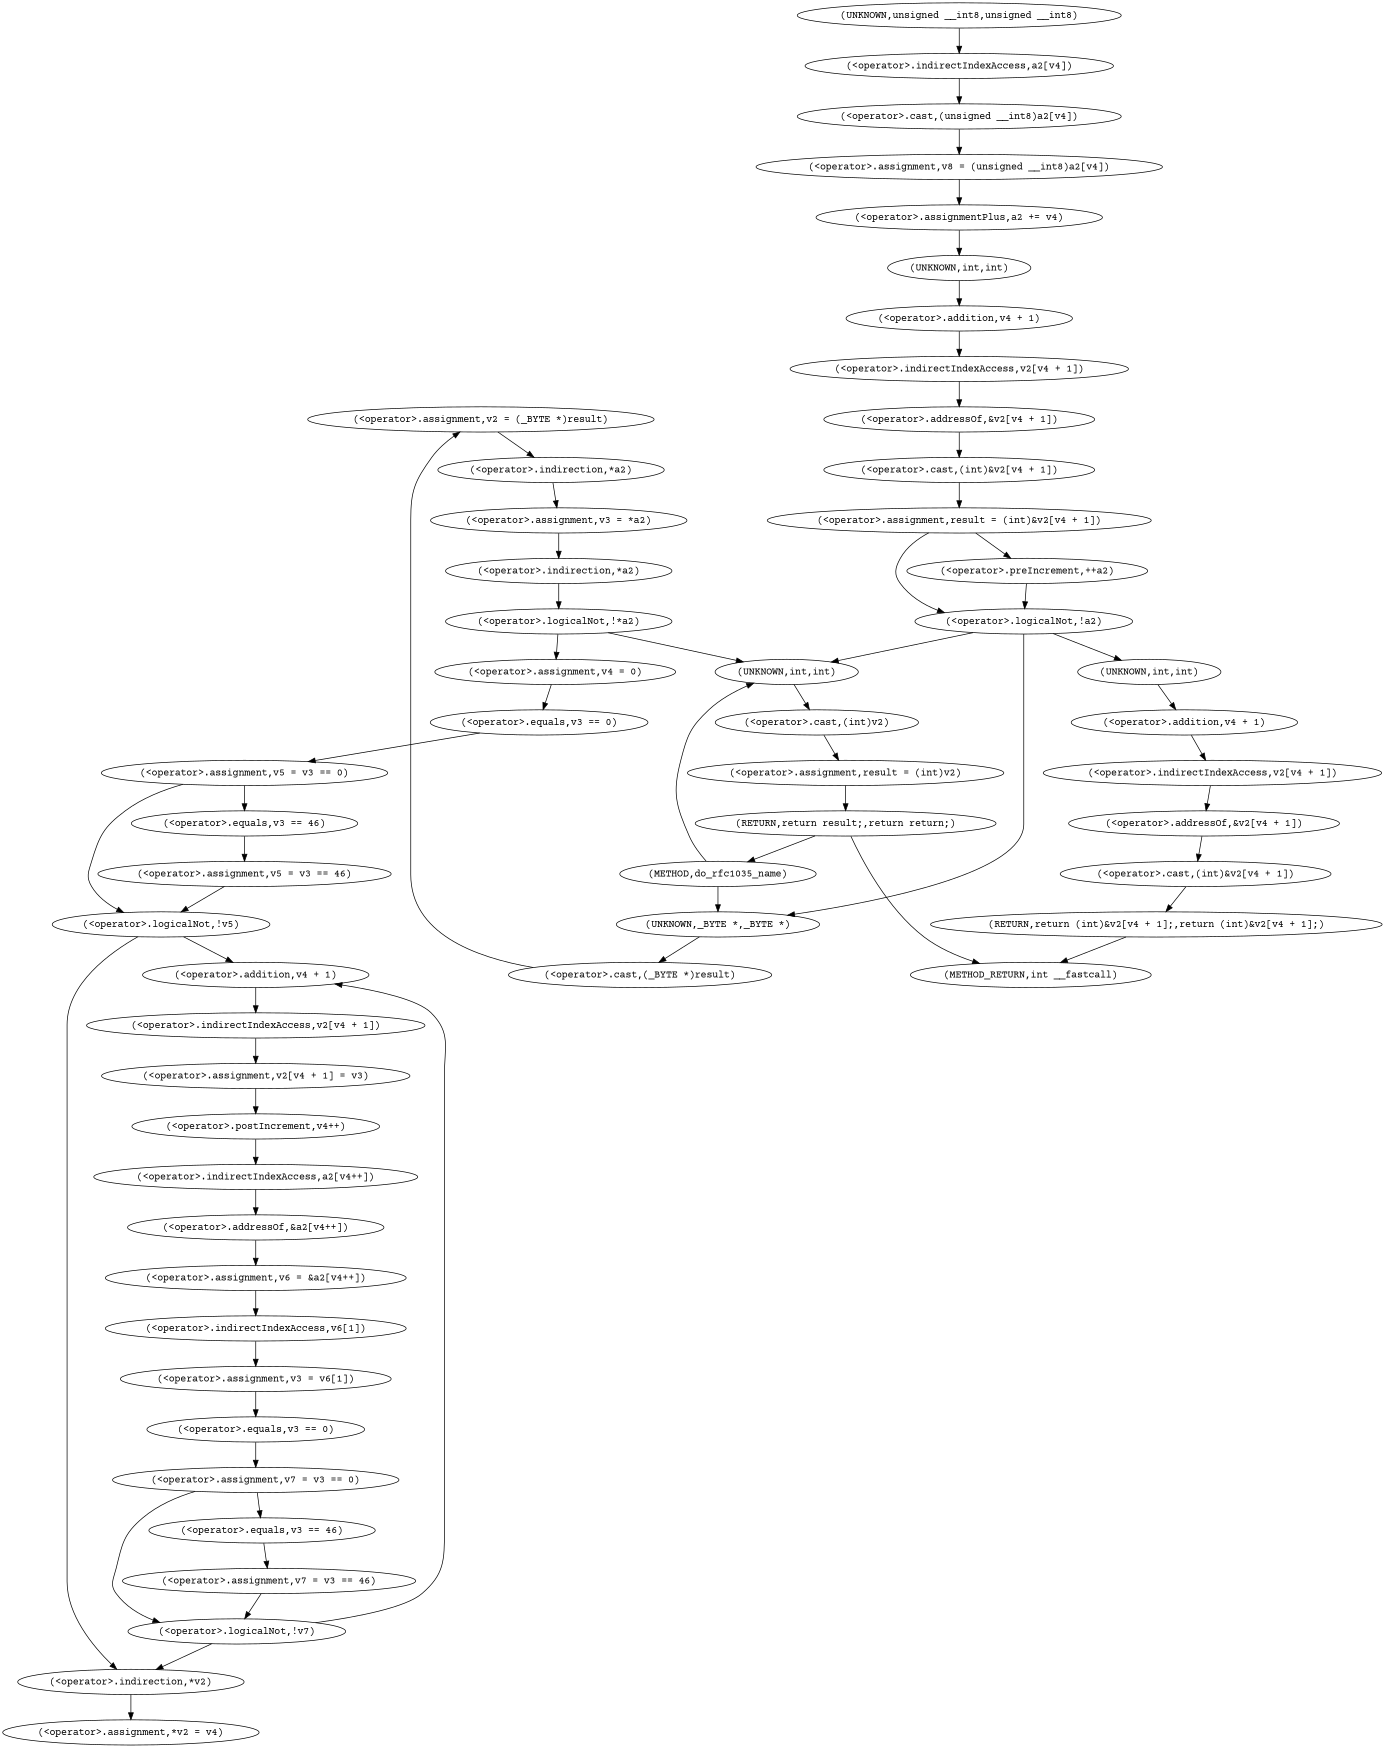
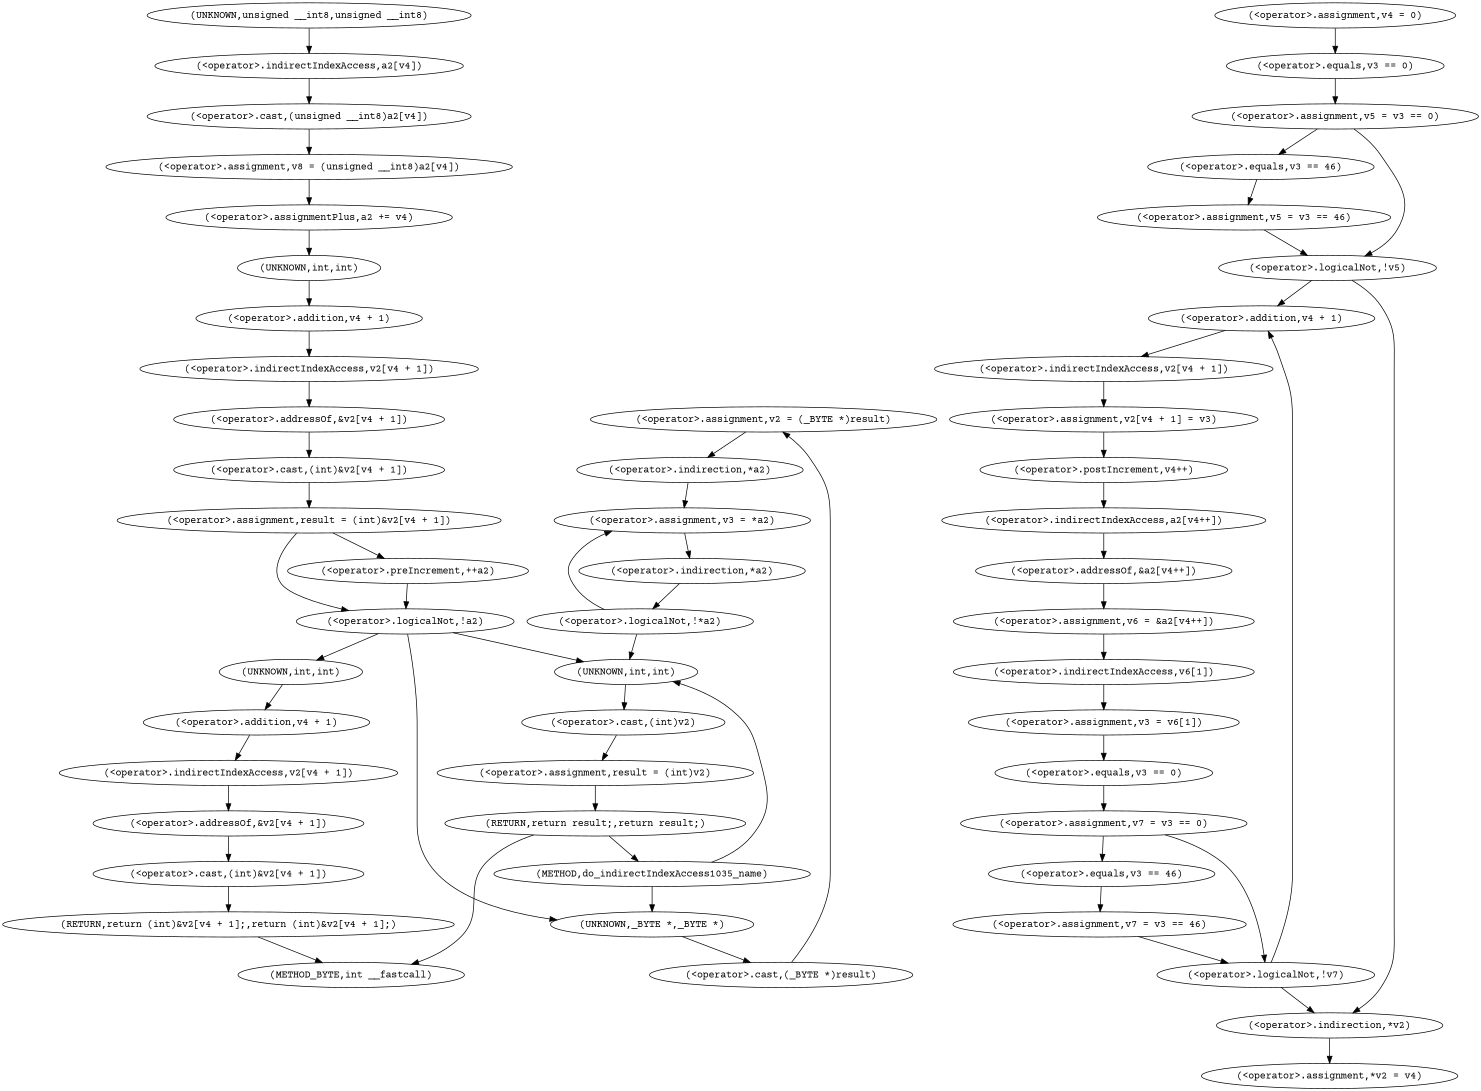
(557, 643) -> (568, 571)
(846, 823) -> (595, 823)
(718, 874) -> (652, 874)
(1031, 975) -> (351, 975)
